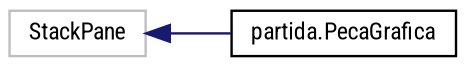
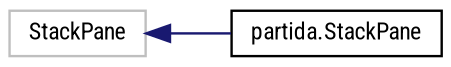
(344, 33) -> (337, 33)
